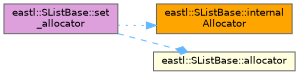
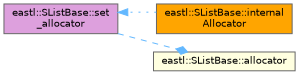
(132, 25) -> (142, 12)
